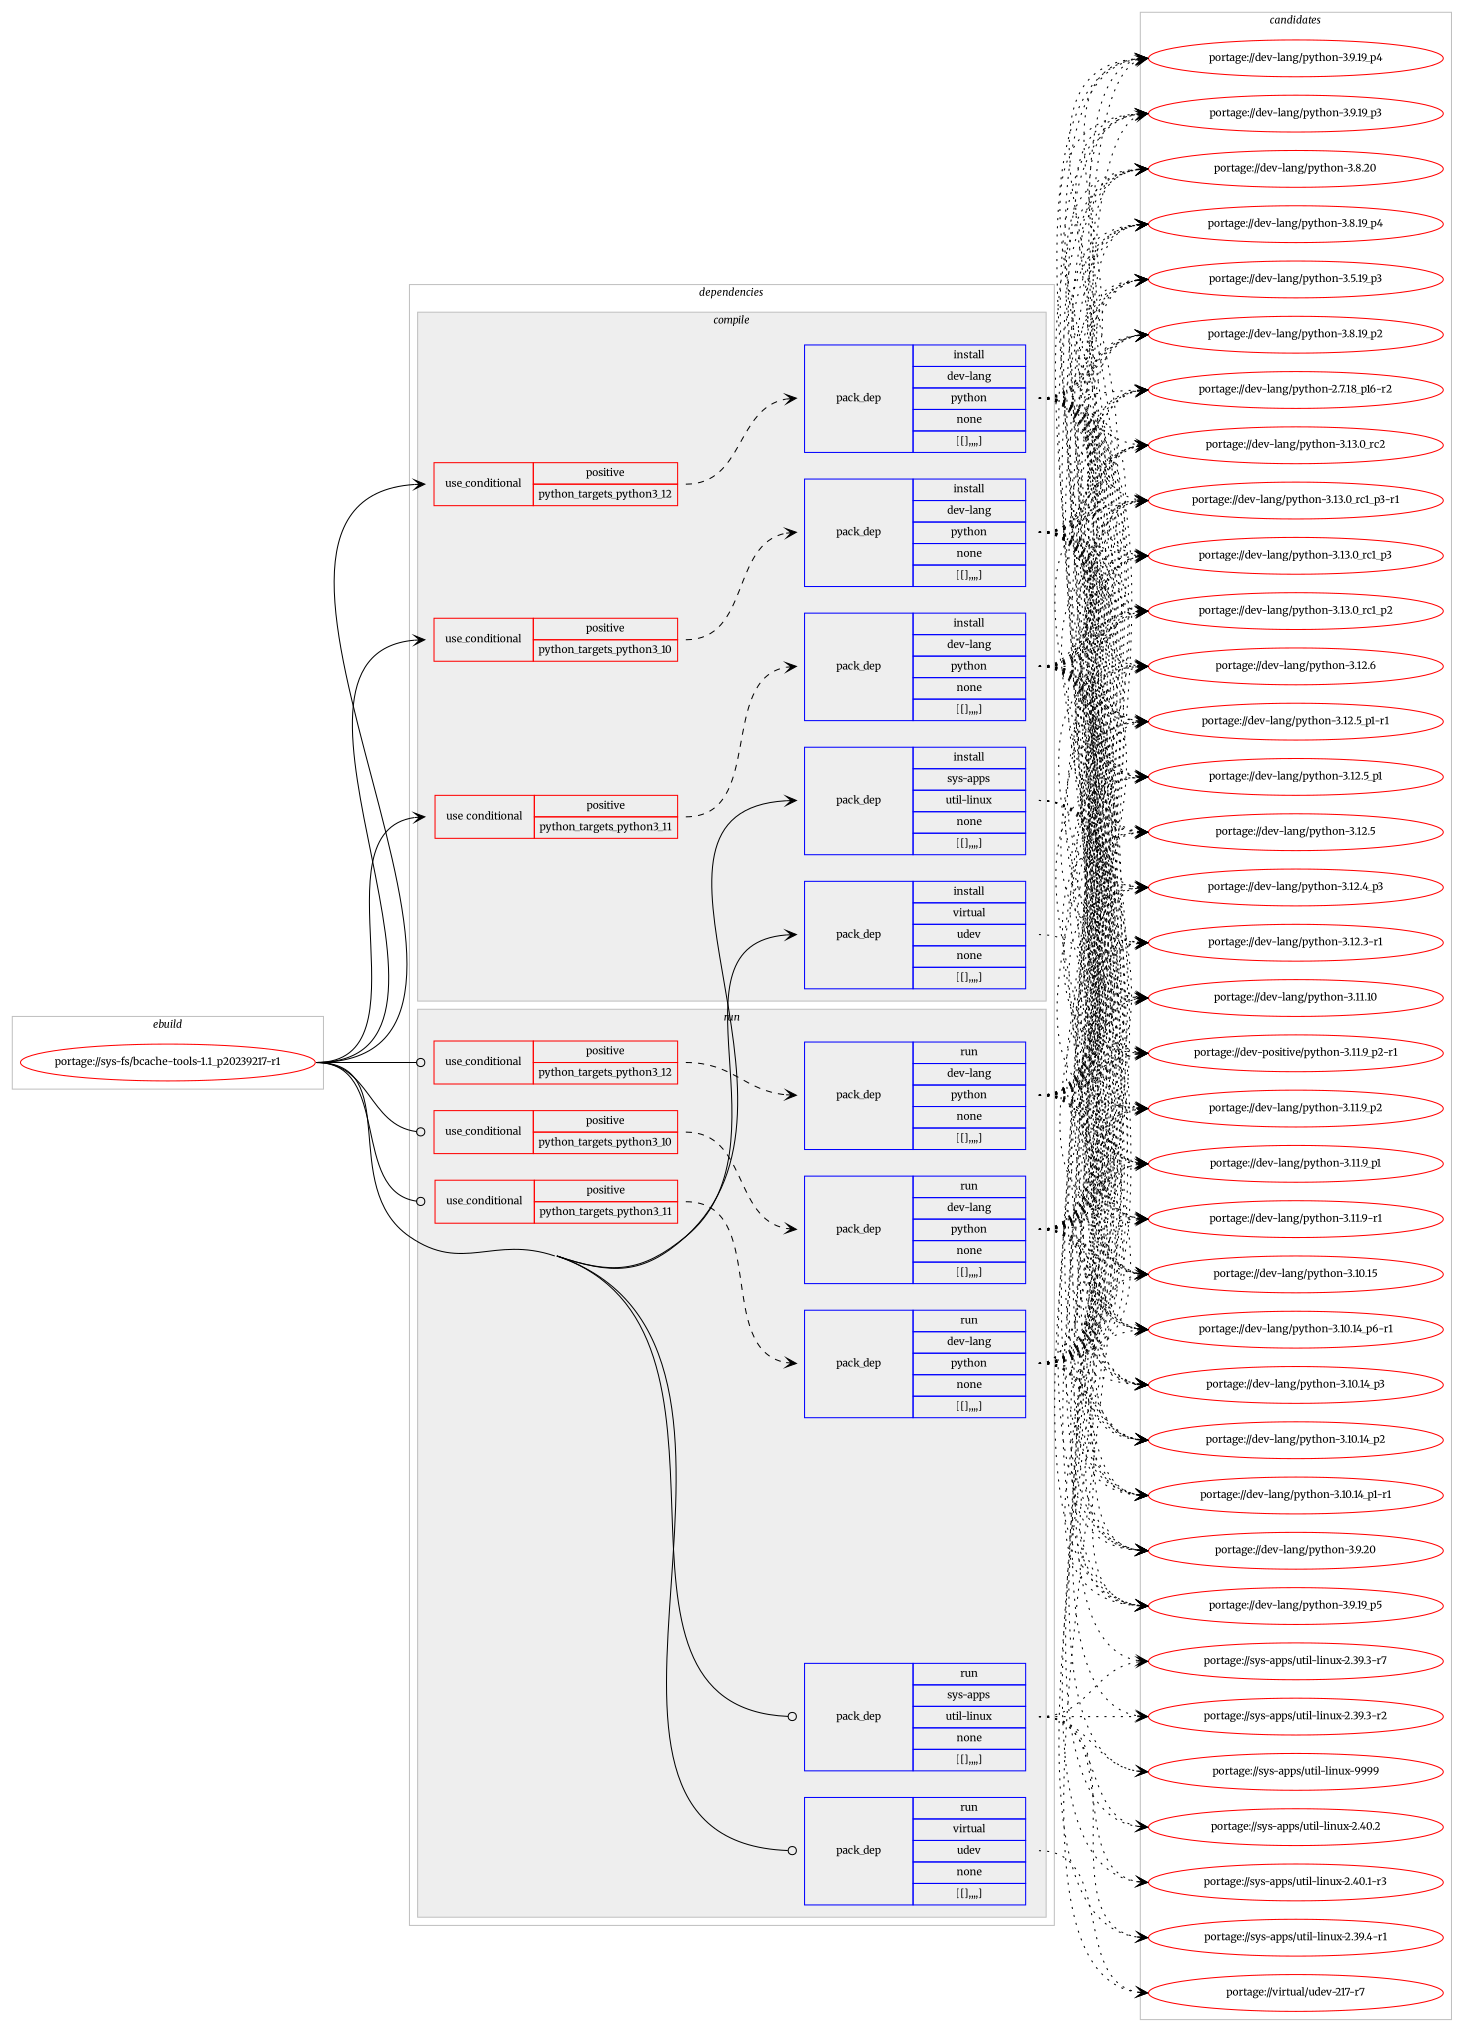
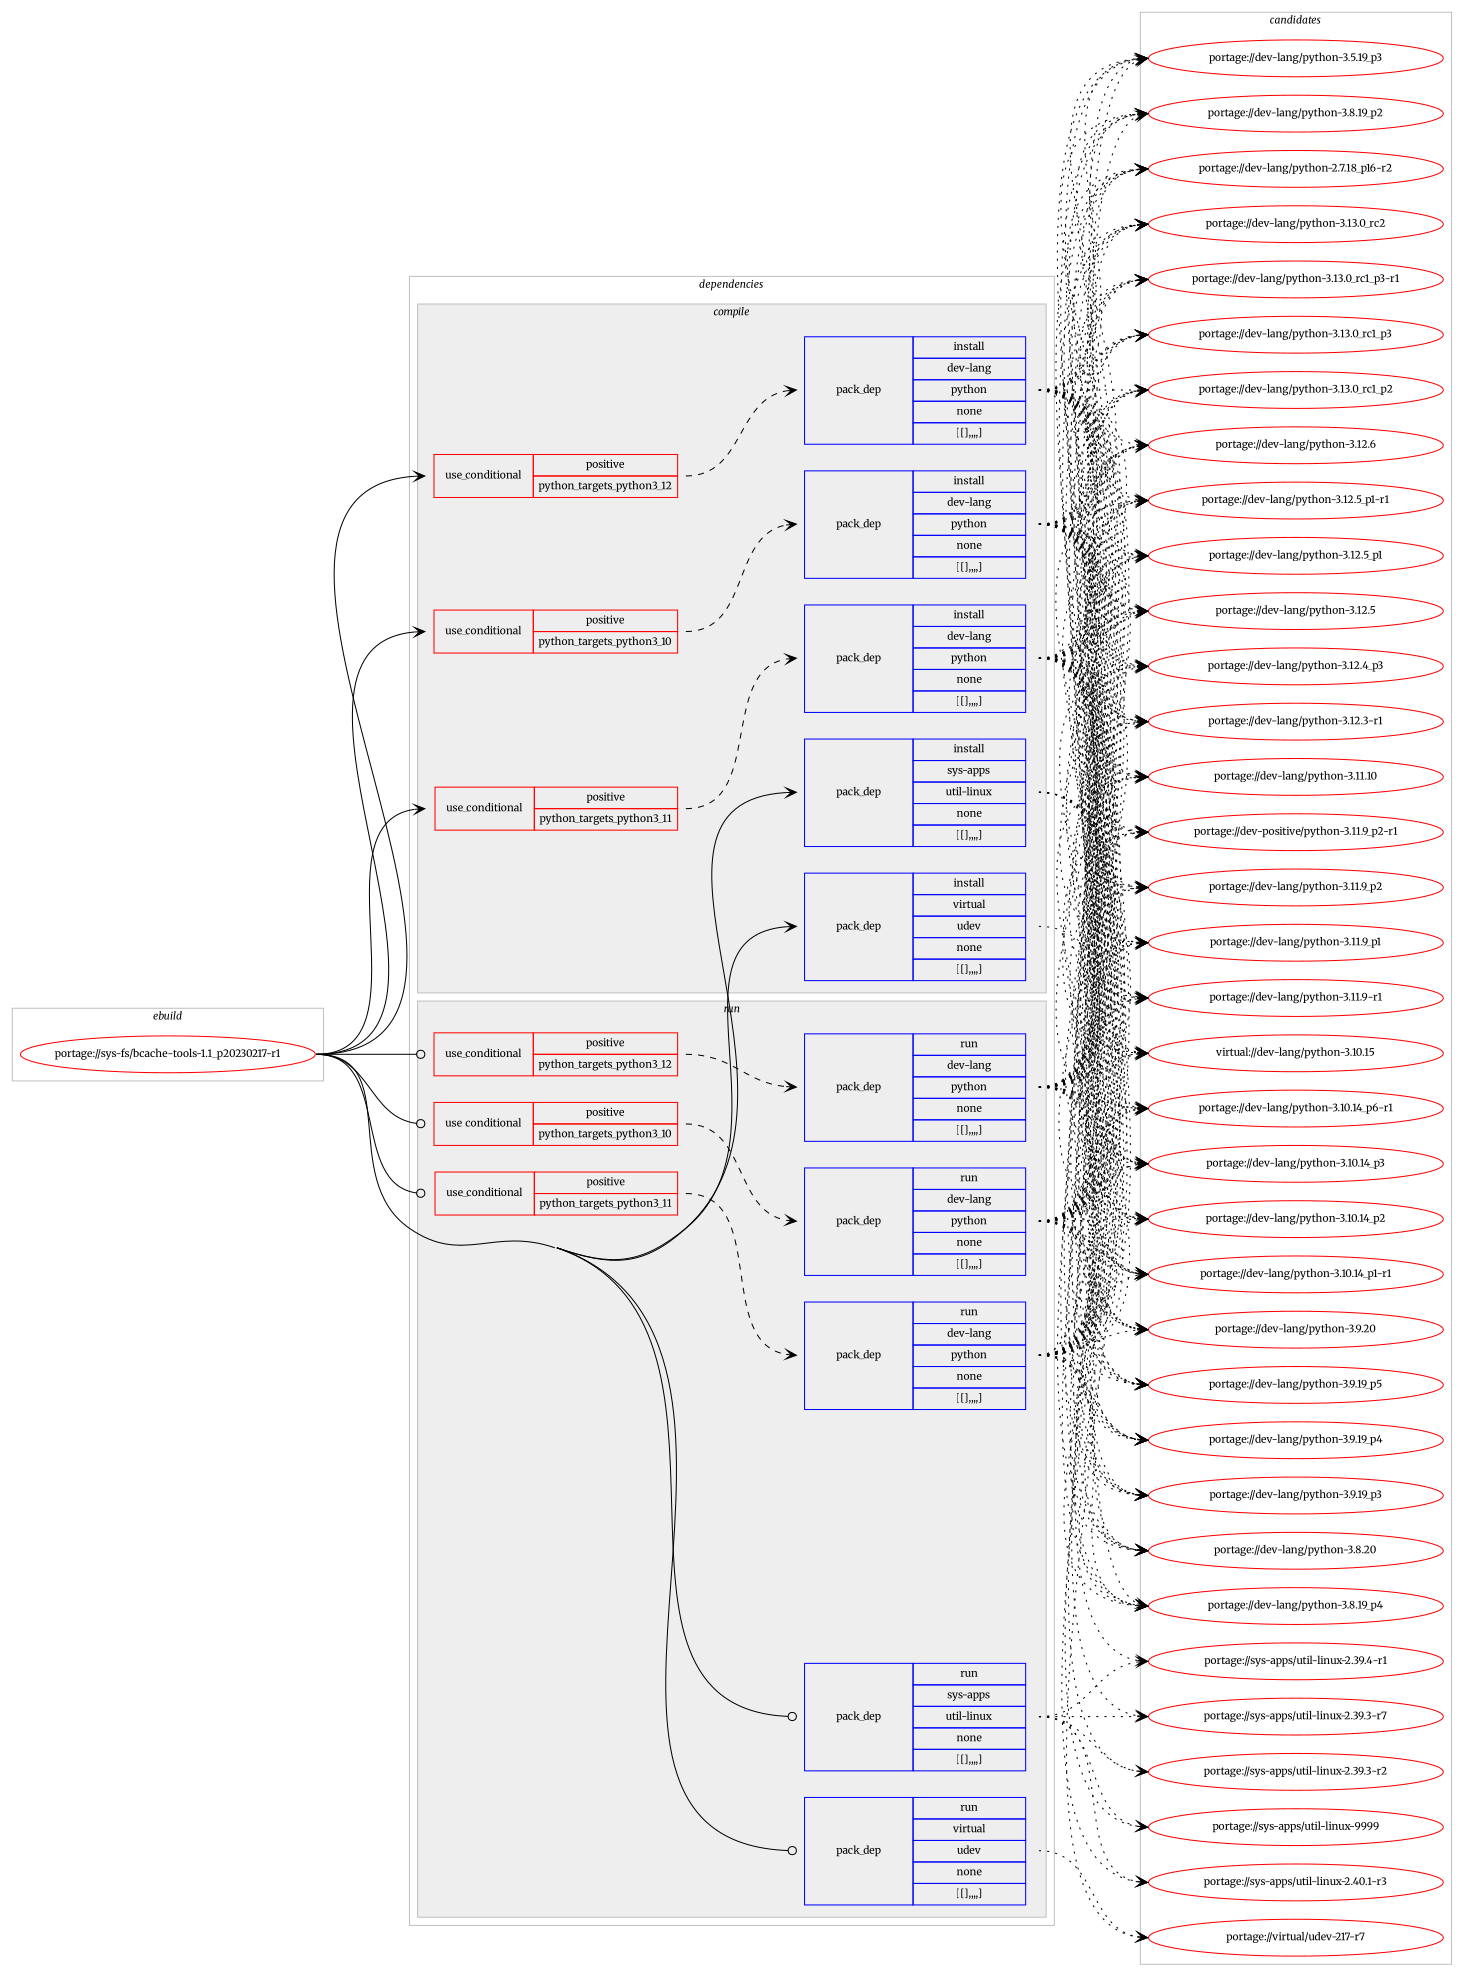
(168, 1063) -> (168, 1054)
(1296, 1274) -> (1296, 1053)
(1296, 1827) -> none
